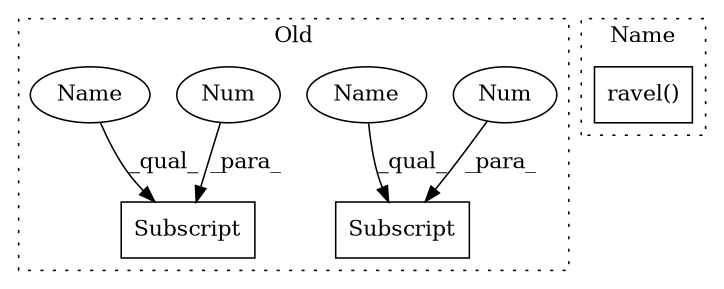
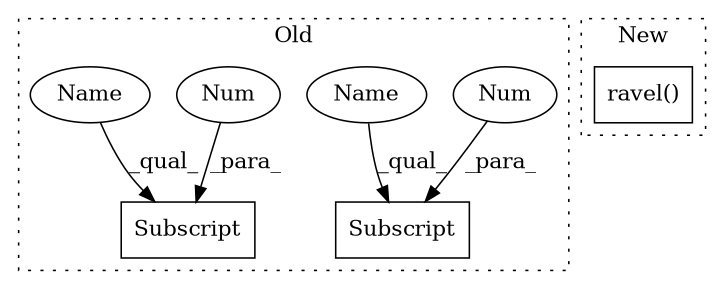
(643, 37) -> (643, 37)
